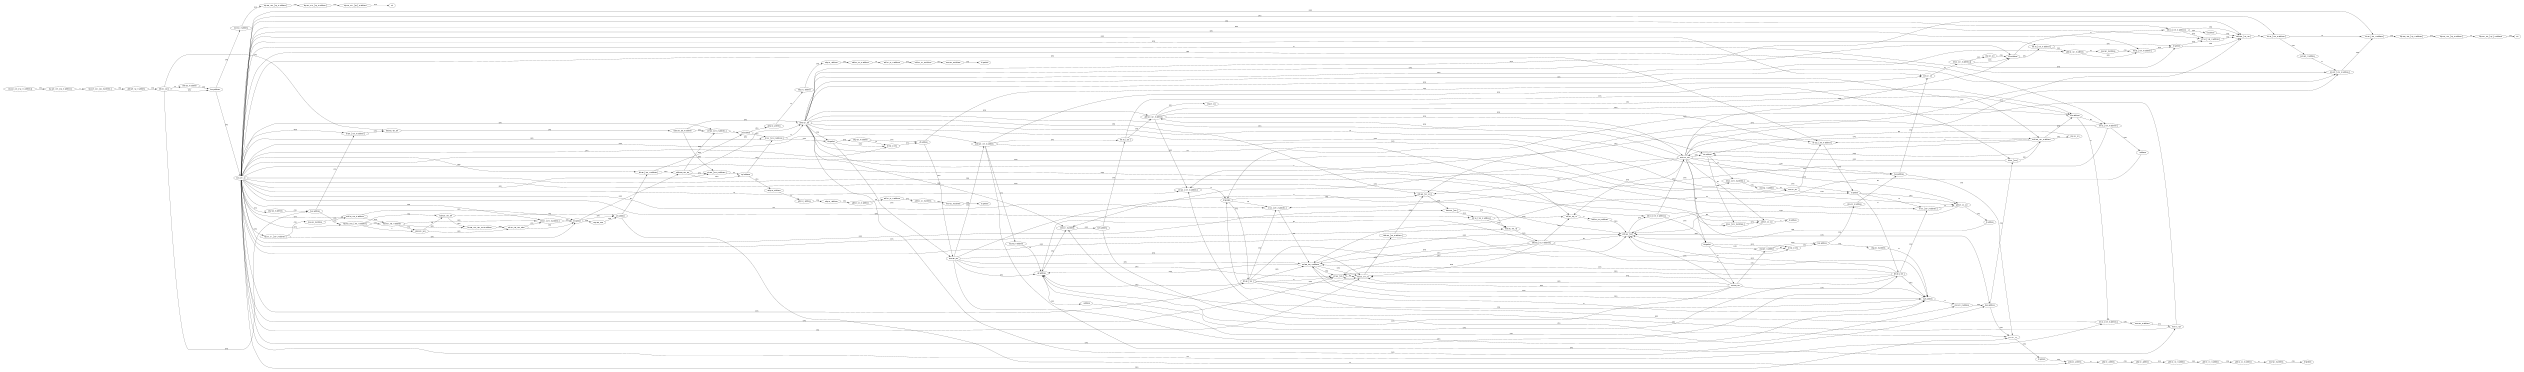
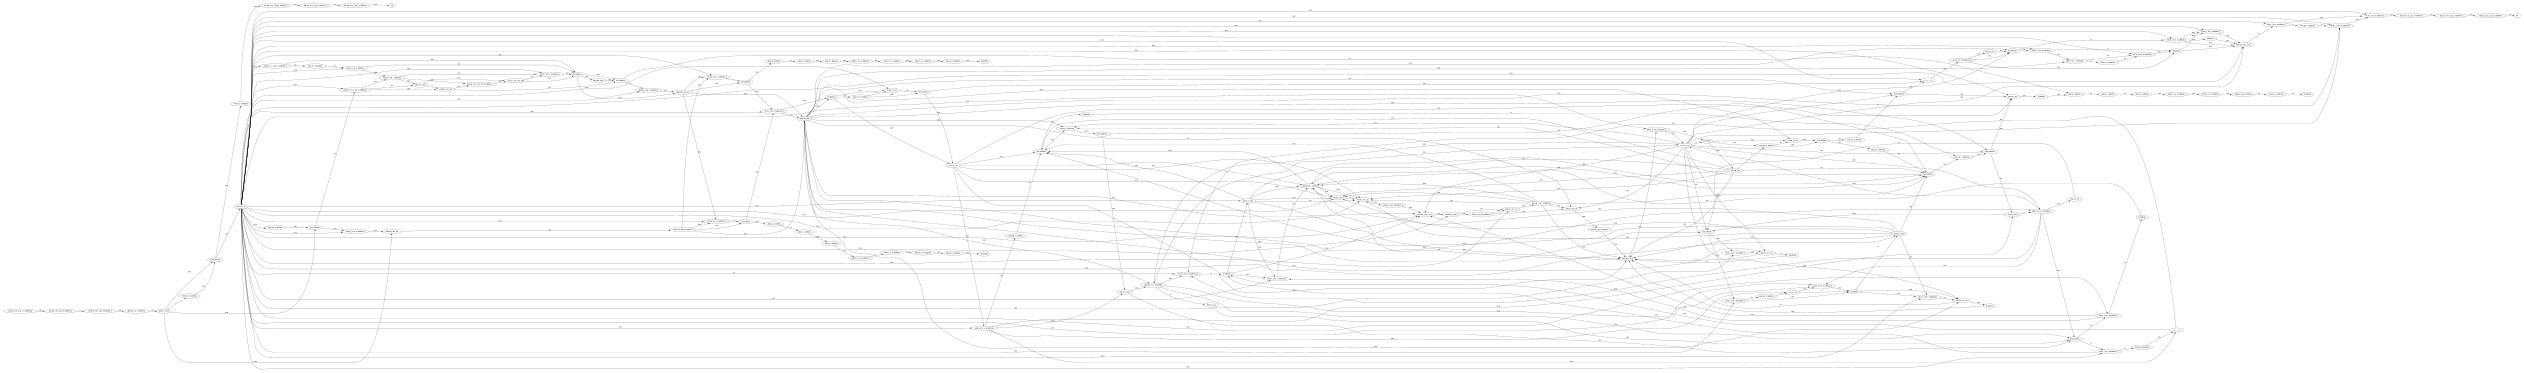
(698, 154) -> (718, 228)
(850, 215) -> (822, 238)
